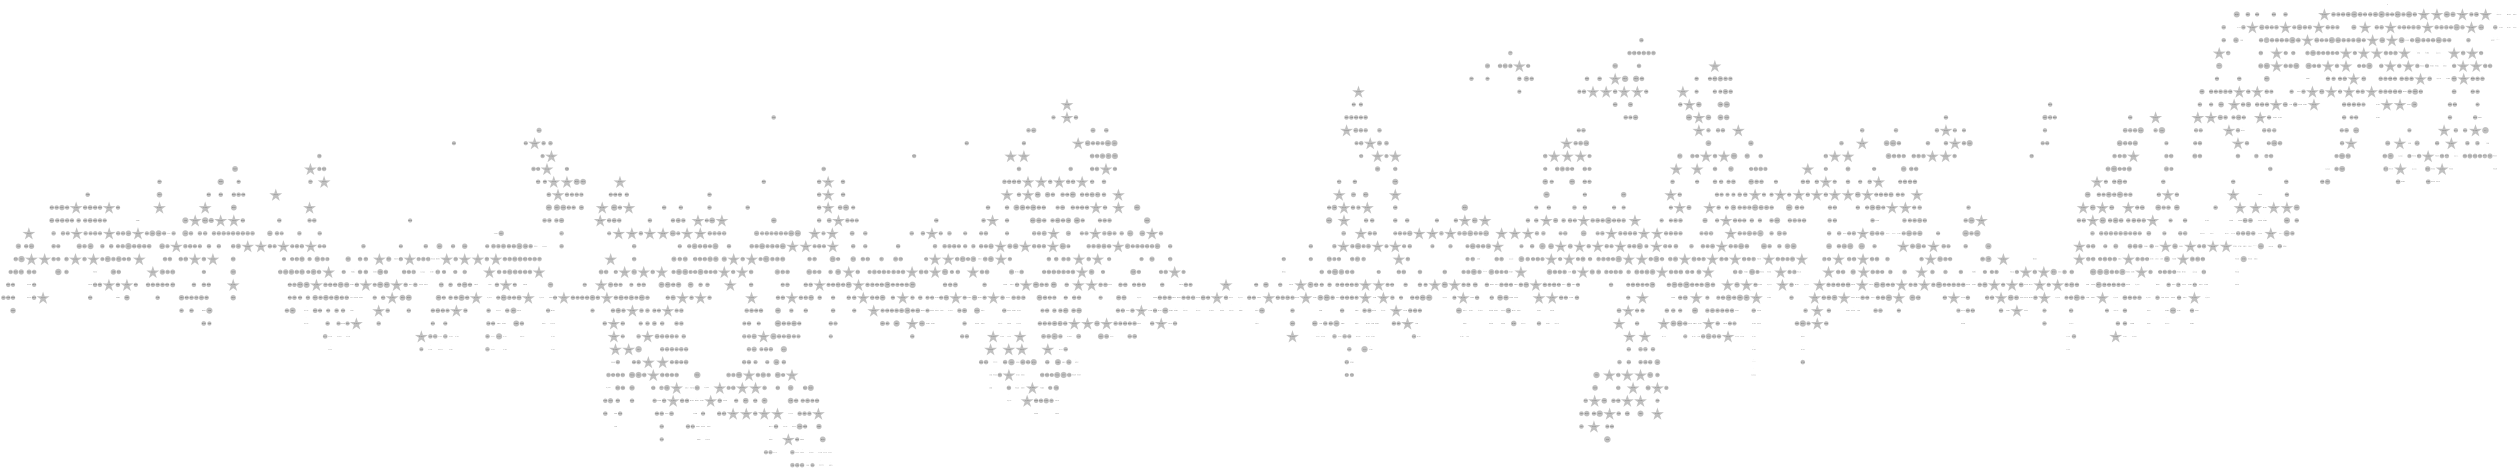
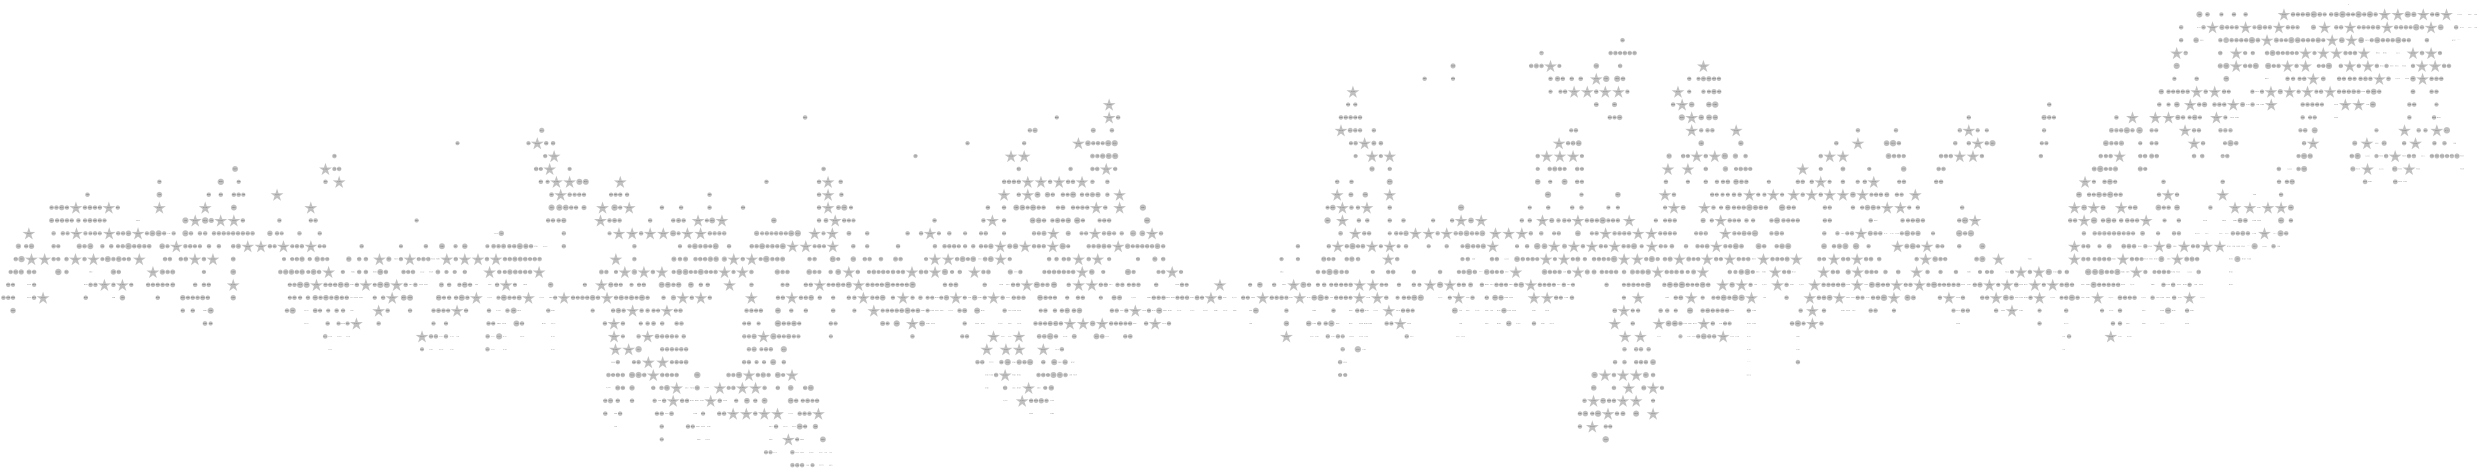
(2243, 130) -> (2199, 130)
(1746, 272) -> (1741, 272)
none -> (1013, 285)
